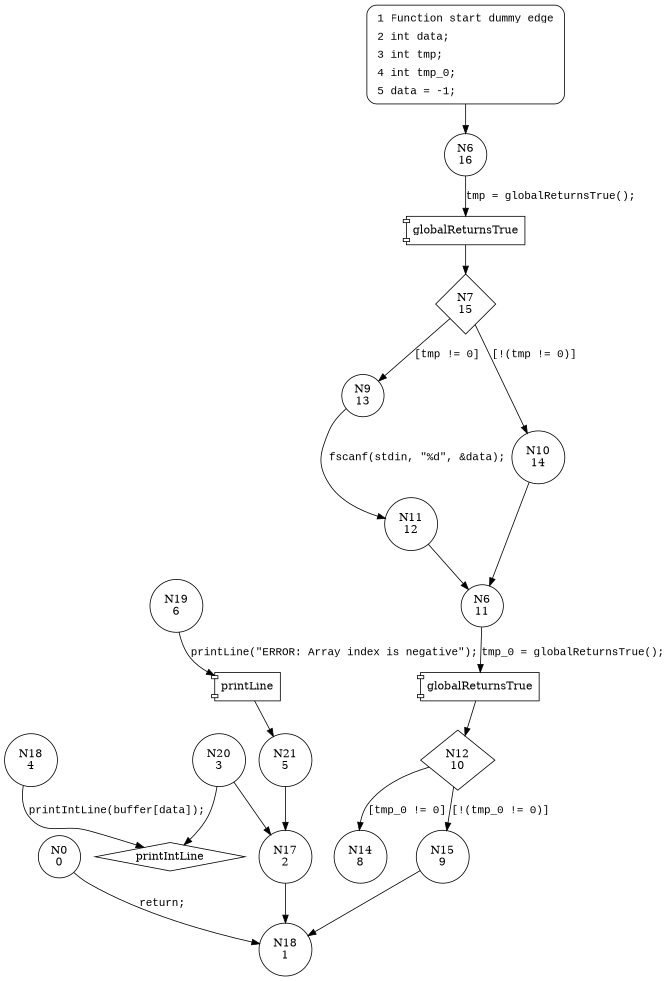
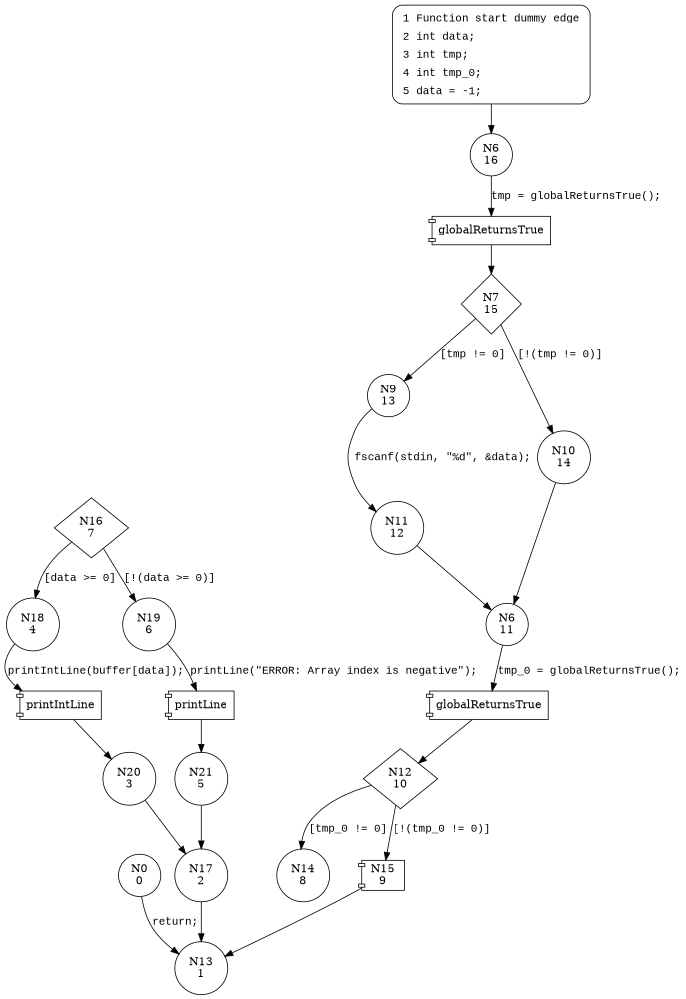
none -> (91, 528)
(208, 815) -> (90, 737)
(170, 857) -> (61, 705)
(443, 857) -> (383, 875)
(285, 950) -> (201, 968)
